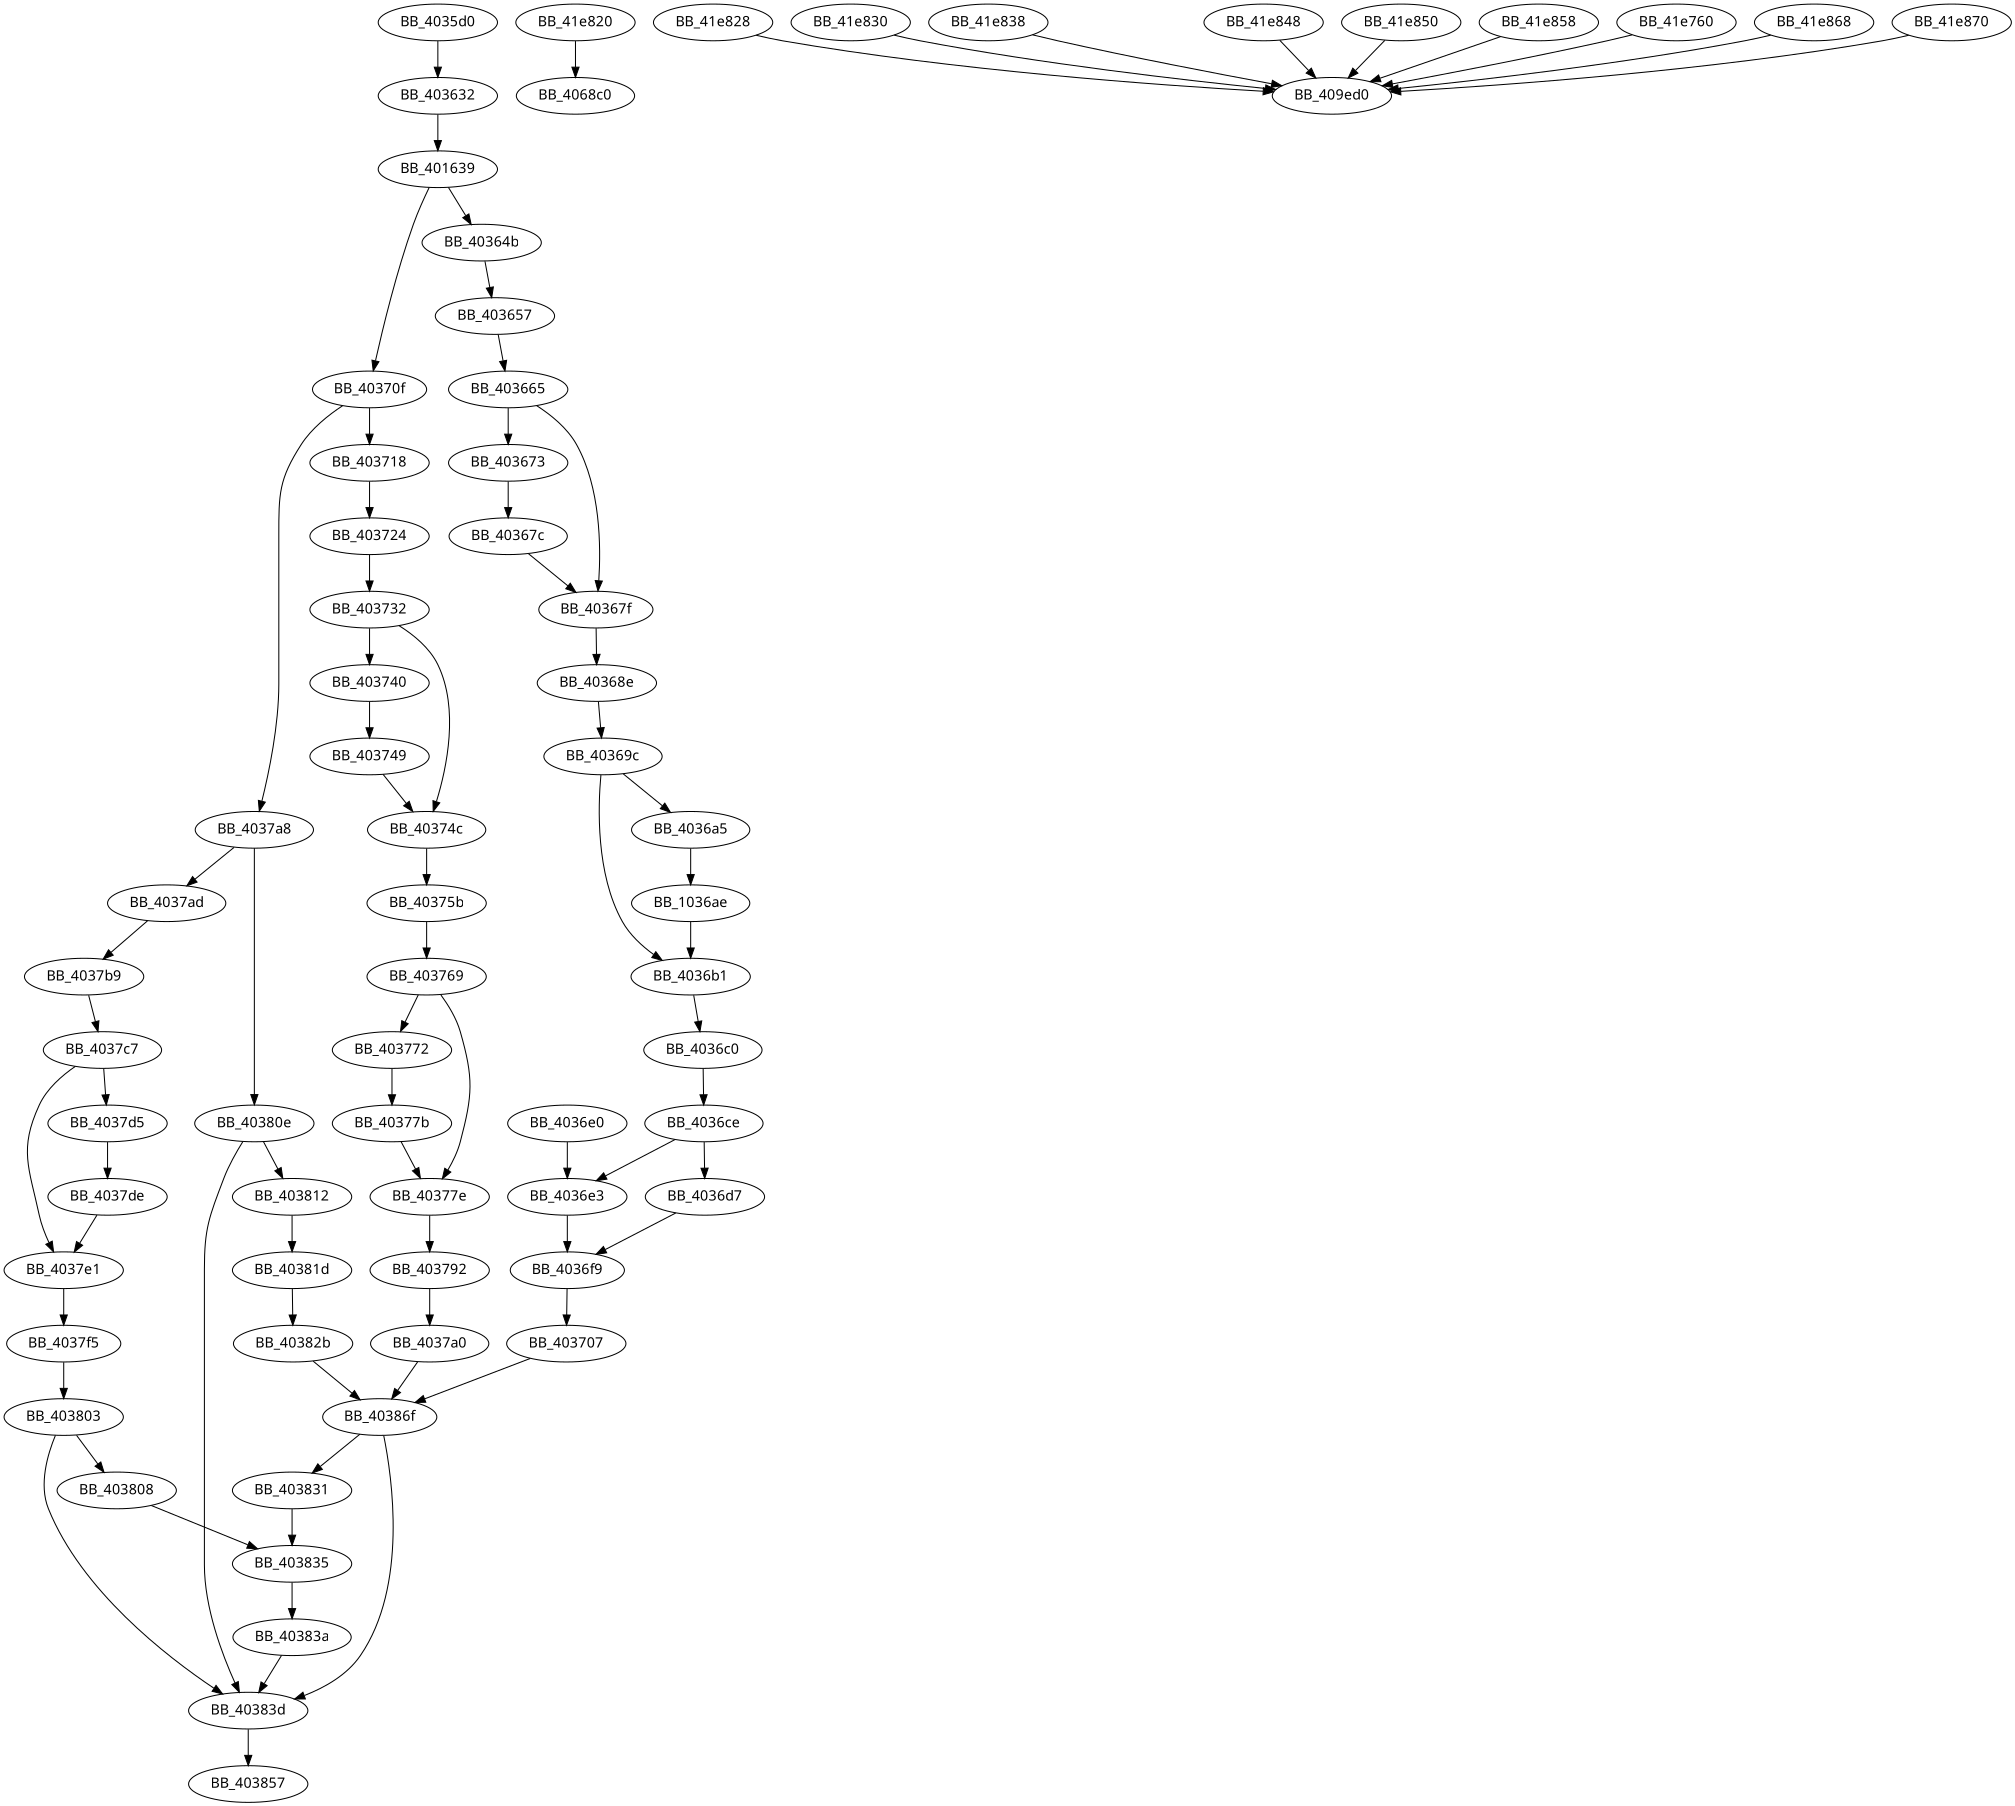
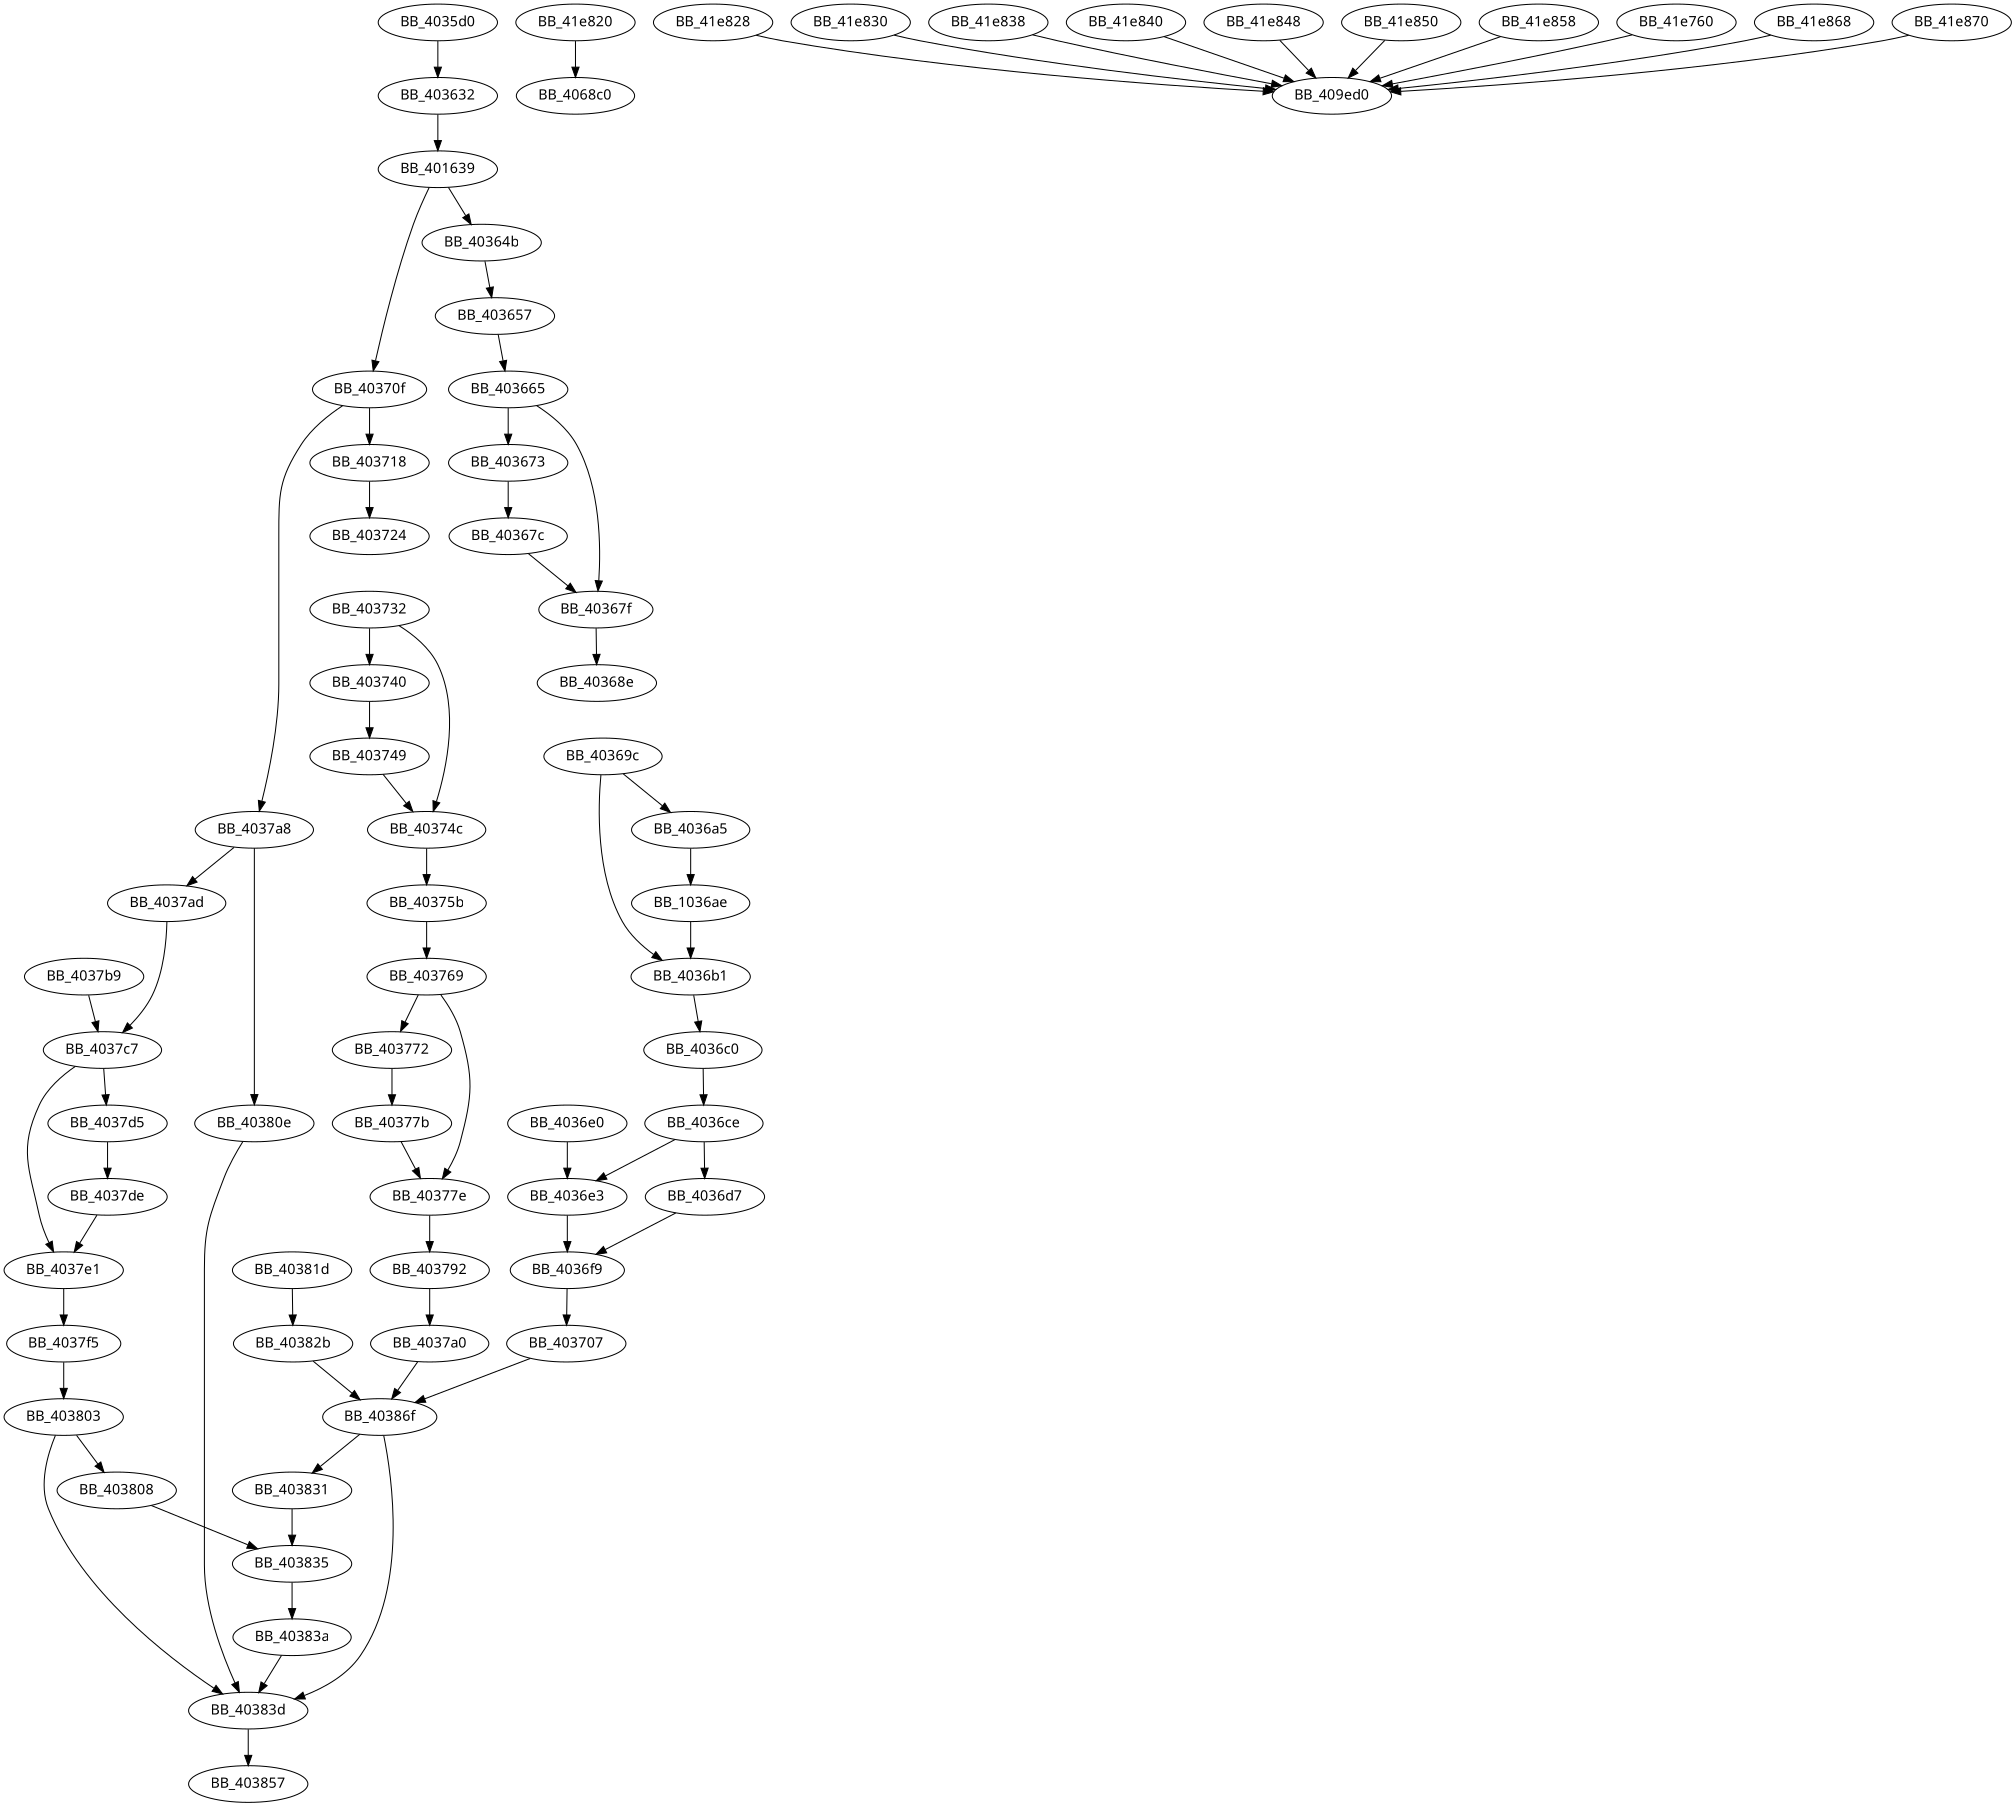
none -> (1126, 22)
(370, 568) -> none
(600, 715) -> none
(129, 937) -> (159, 978)
(292, 1197) -> none
